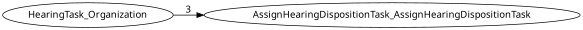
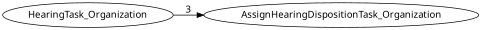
(392, 15) -> (341, 15)
